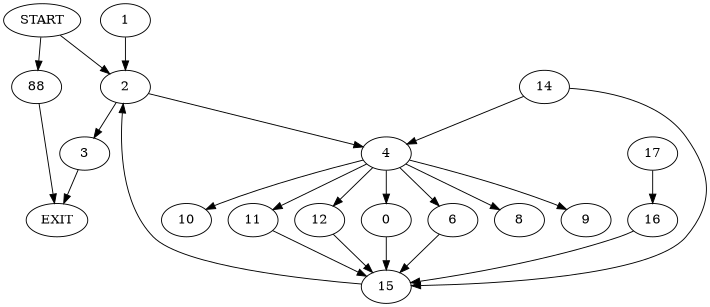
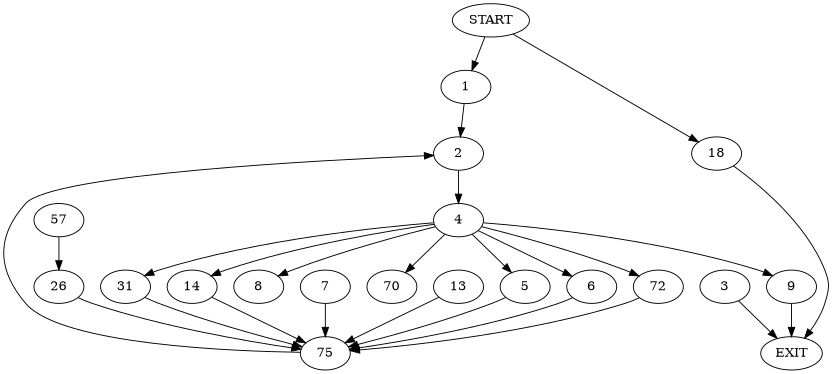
(81, 52) -> (480, 49)
(37, 87) -> (717, 154)
(108, 116) -> none
(470, 118) -> (326, 243)
(653, 154) -> (59, 220)
(186, 220) -> (392, 287)
(253, 220) -> (126, 287)
(320, 220) -> (658, 287)
(386, 220) -> (525, 287)
(653, 220) -> (59, 287)
none -> (325, 287)
(386, 287) -> (325, 353)
none -> (459, 287)
none -> (792, 316)
